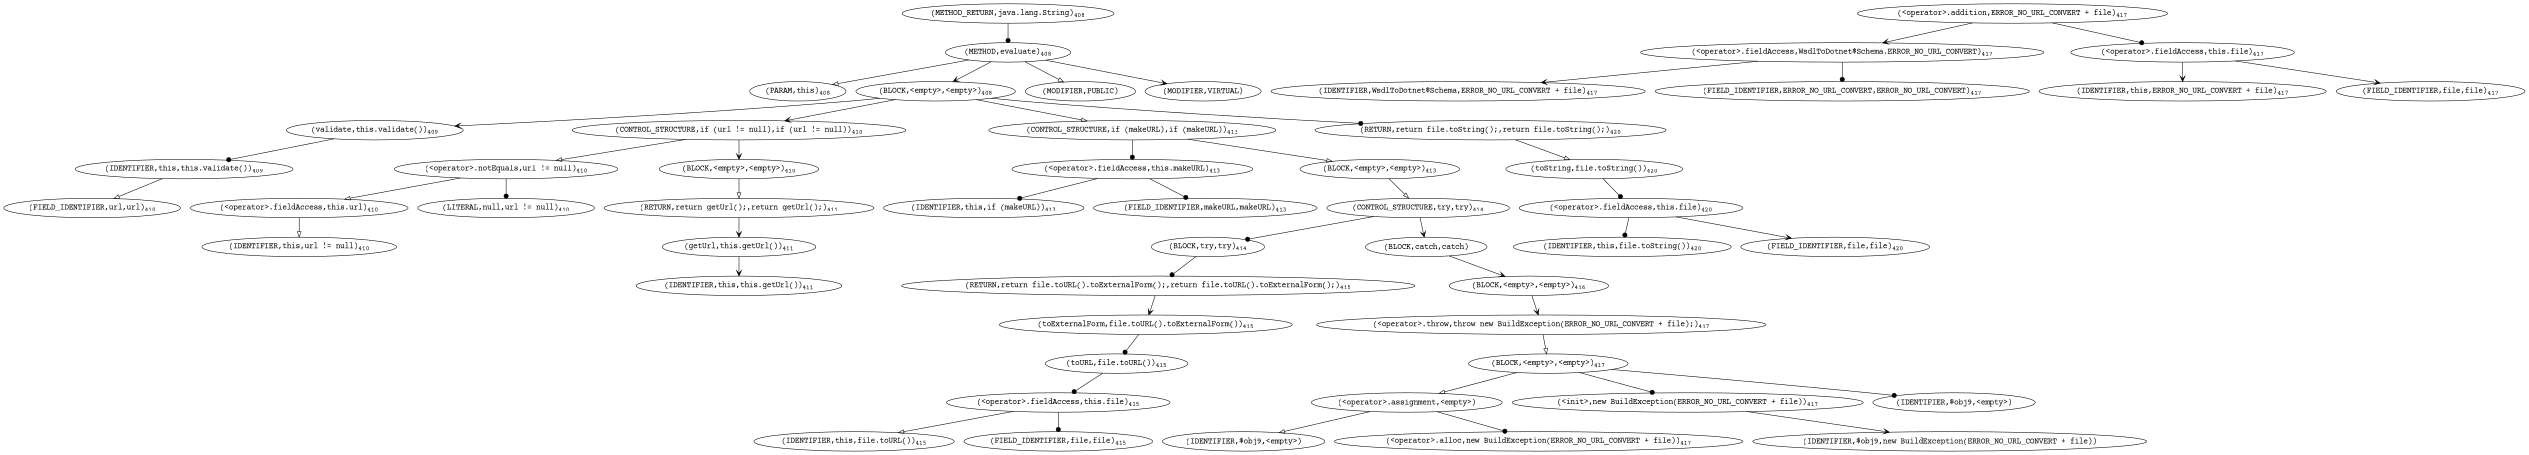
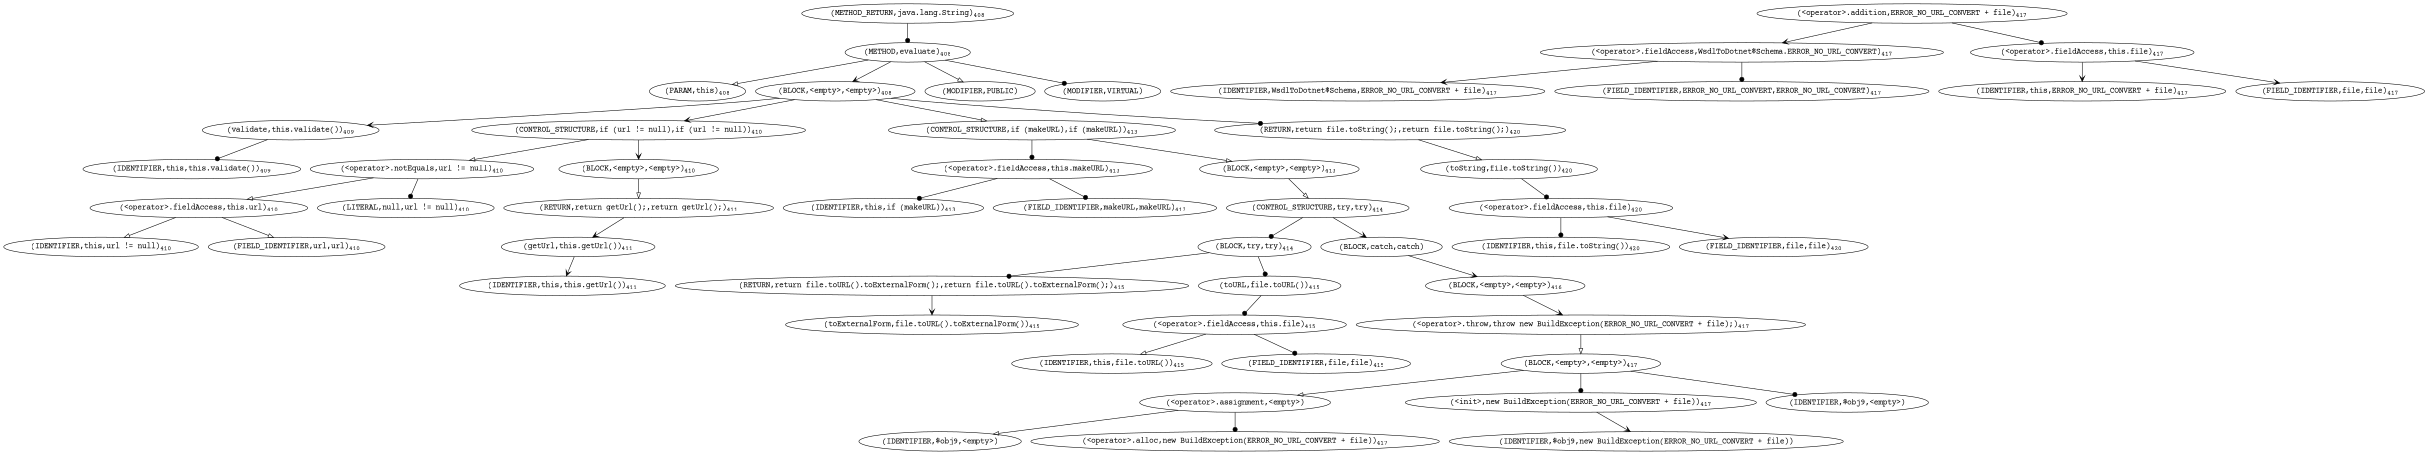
(1104, 71) -> (1004, 72)
(141, 188) -> (245, 227)
(1133, 342) -> (1261, 264)
